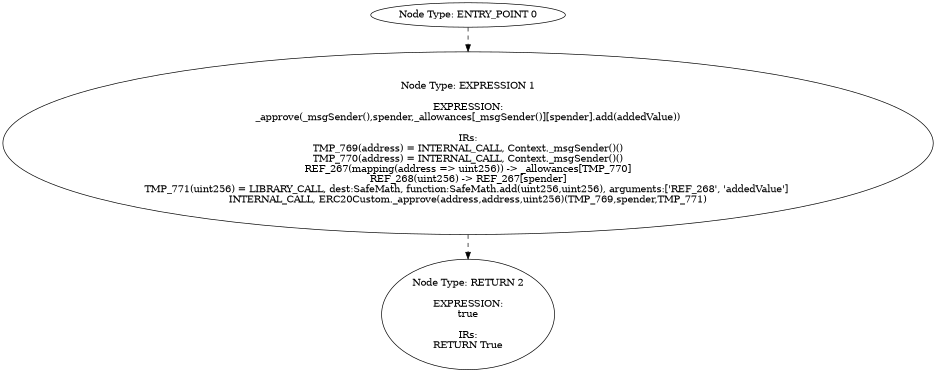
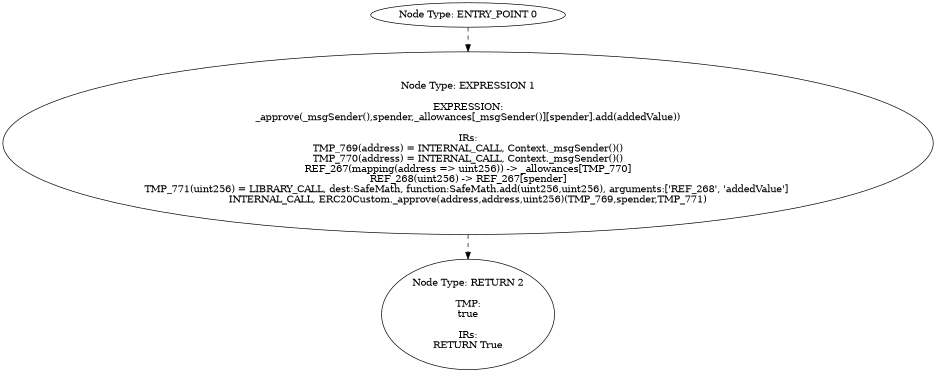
(468, 314) -> (468, 314)
